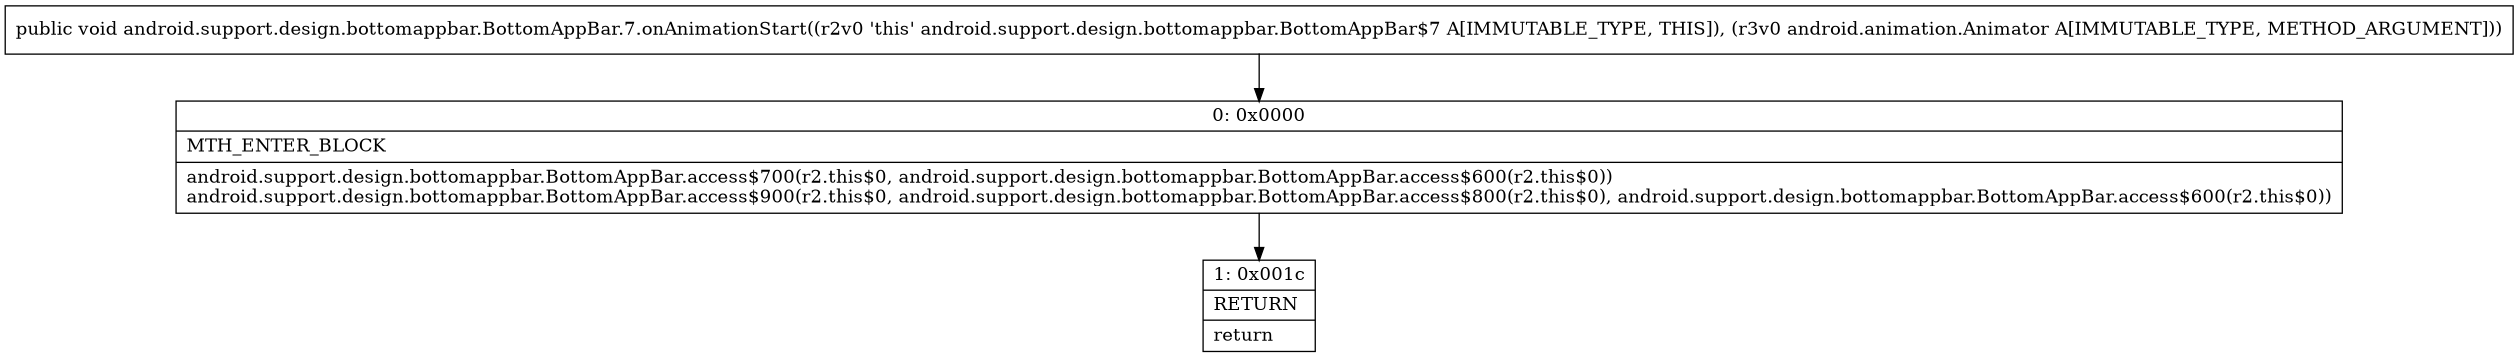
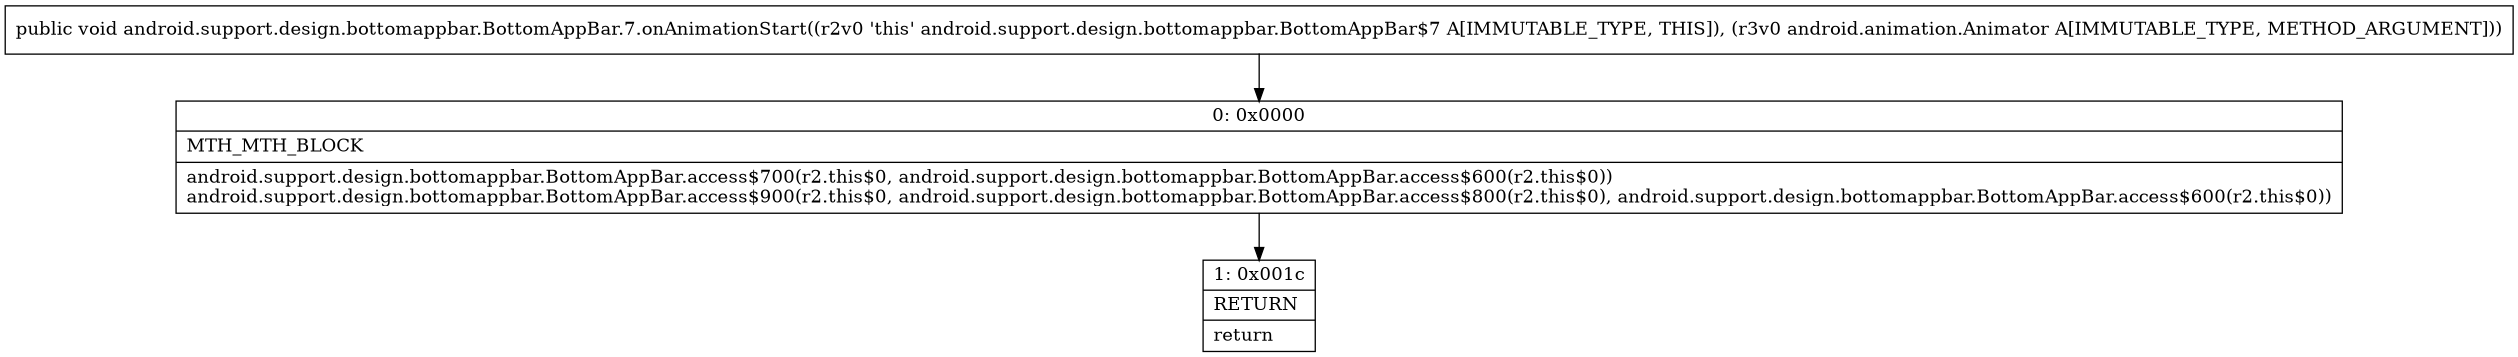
(287, 146) -> (275, 146)
